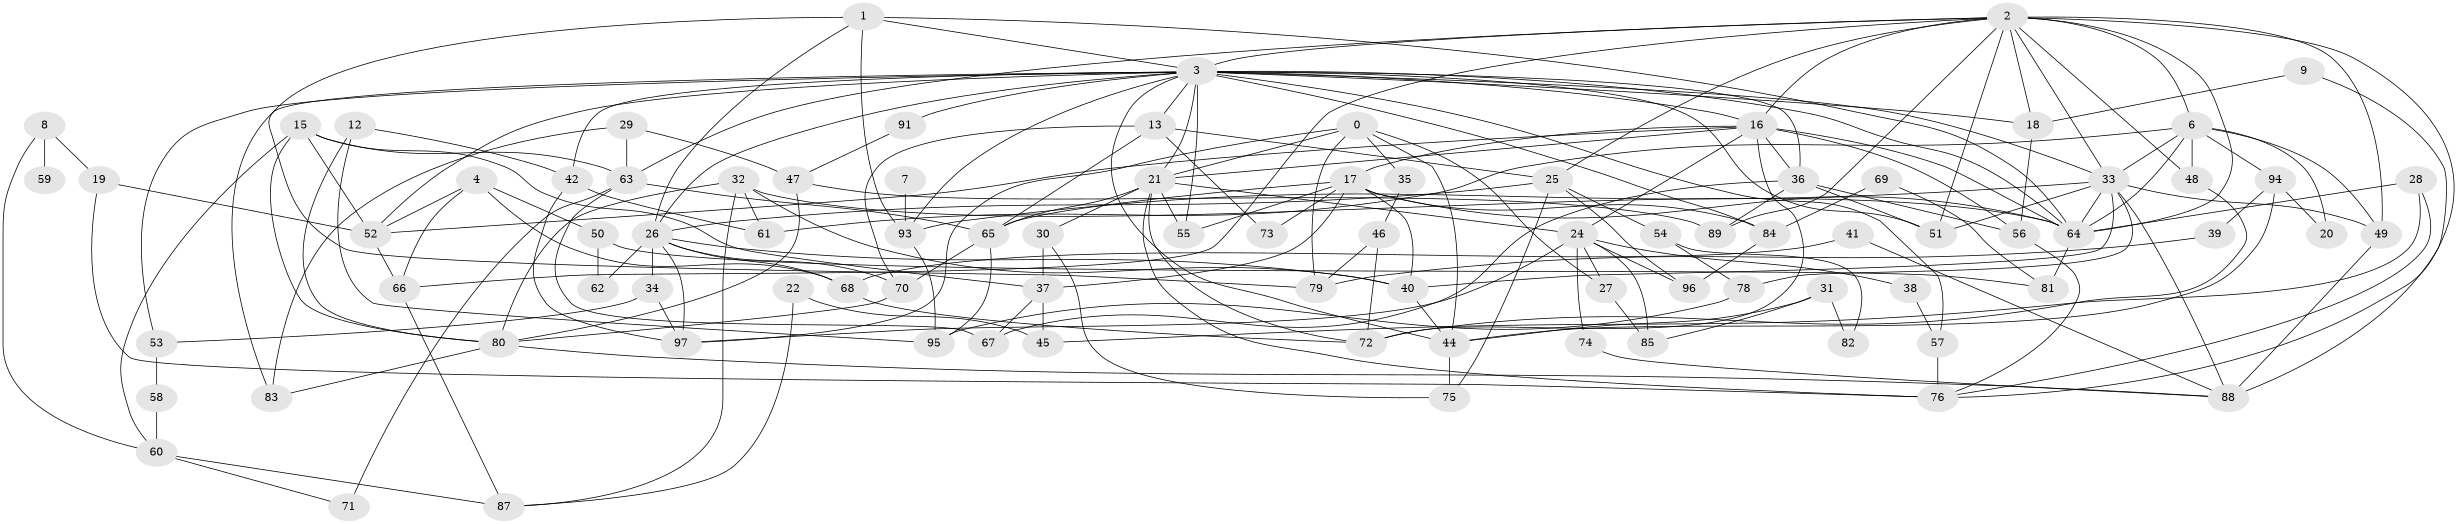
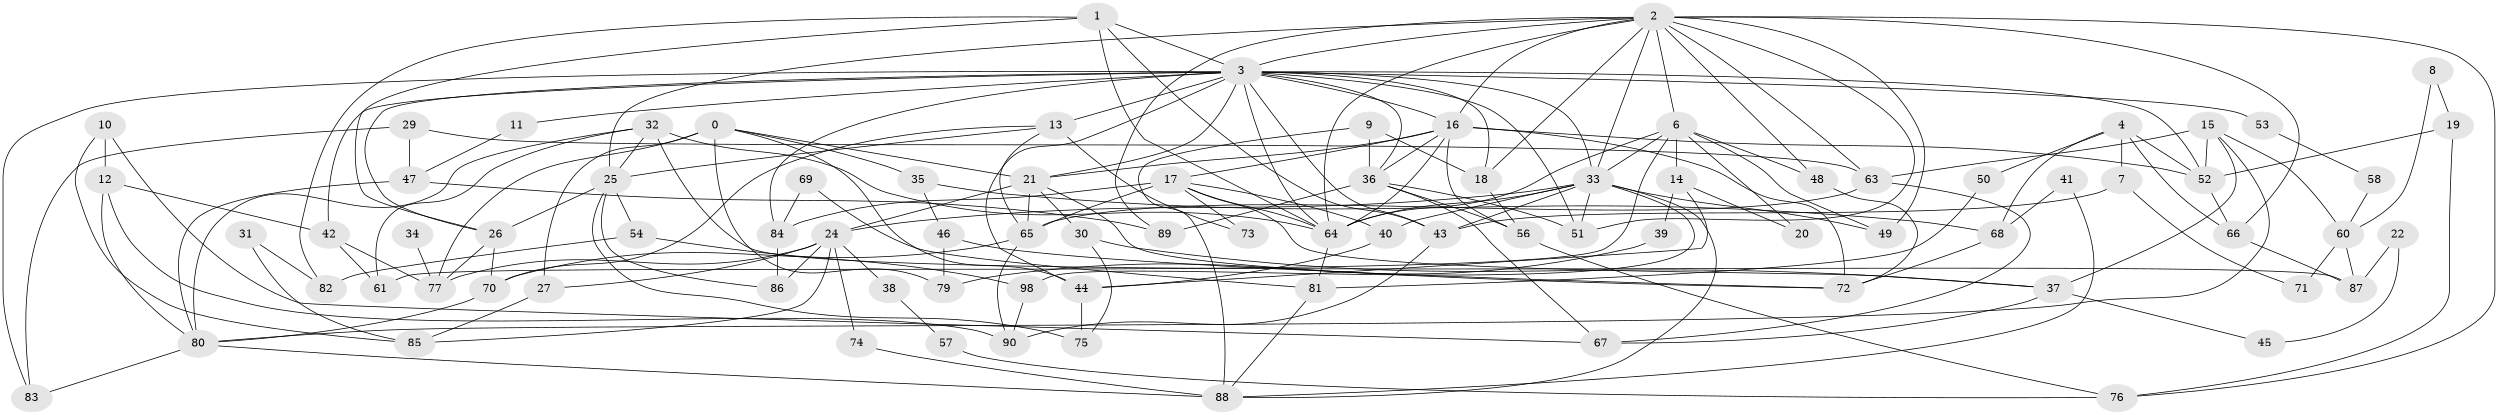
none -> (105, 126)
(905, 126) -> (517, 126)
none -> (1369, 153)
none -> (2122, 153)
(1615, 160) -> none
(45, 180) -> none
(2275, 180) -> (1677, 180)
(2416, 180) -> none
(1663, 182) -> (1213, 207)
(905, 235) -> (1440, 235)
(1184, 235) -> none
(902, 254) -> (629, 156)
(445, 259) -> (612, 30)
(1085, 260) -> none
(652, 261) -> none
(751, 261) -> (1458, 207)
(598, 289) -> none
(1690, 289) -> (777, 289)
(1744, 289) -> (1027, 289)
(468, 300) -> (2203, 246)
(1641, 324) -> none
(2299, 324) -> (1269, 344)
(431, 327) -> none
(681, 344) -> (435, 289)
(934, 344) -> (1010, 344)
(1438, 370) -> none
